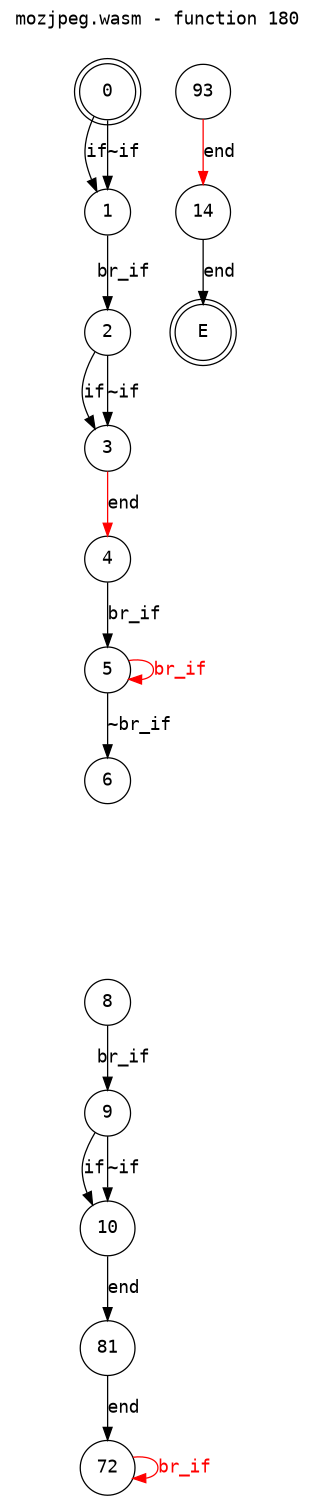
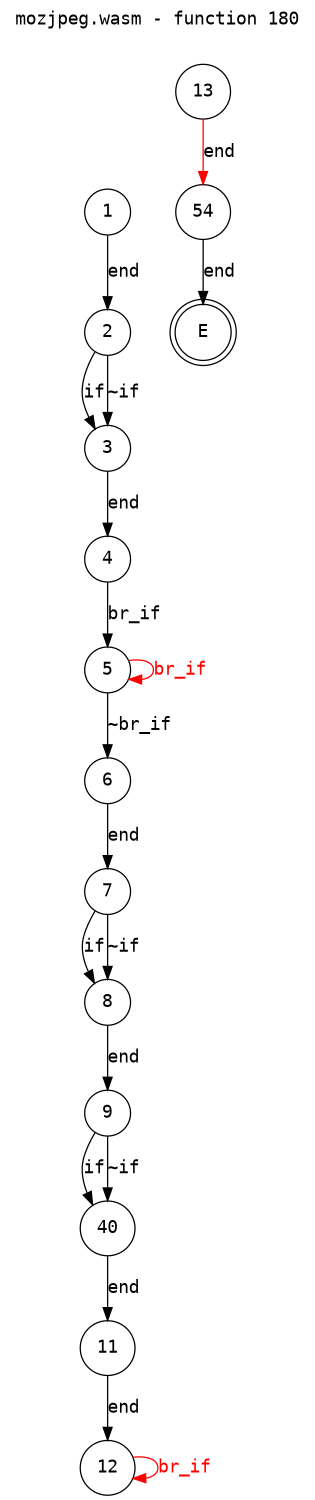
(108, 92) -> none
(203, 92) -> (203, 92)
(203, 212) -> (203, 212)
(124, 272) -> (124, 272)
(108, 497) -> (108, 497)
none -> (108, 892)
(124, 1058) -> (124, 1058)
(108, 1228) -> (108, 1228)
(108, 1348) -> (108, 1348)
(108, 1468) -> (108, 1468)
